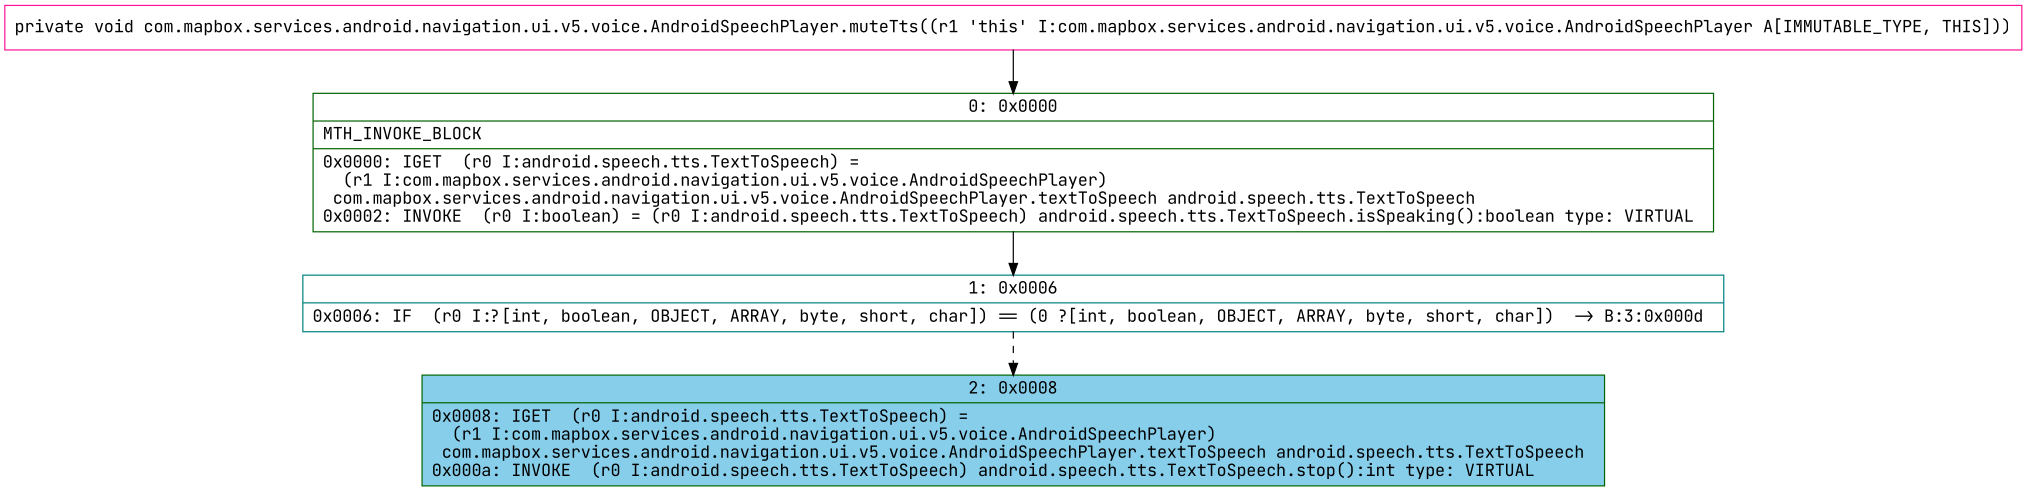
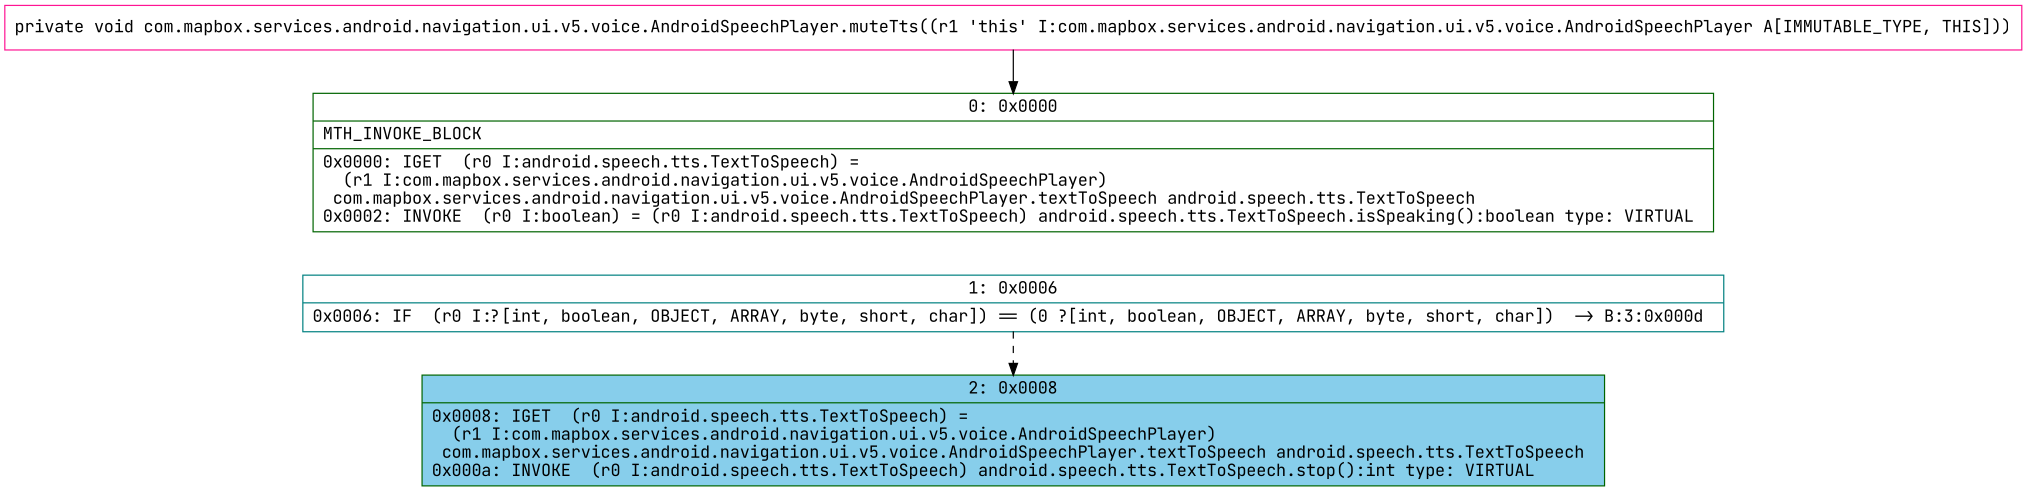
(1013, 247) -> none
